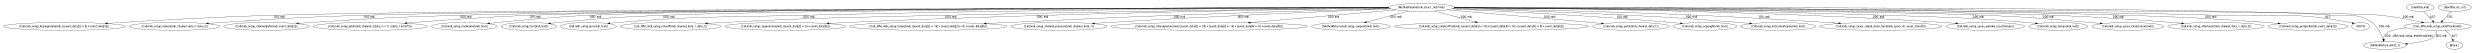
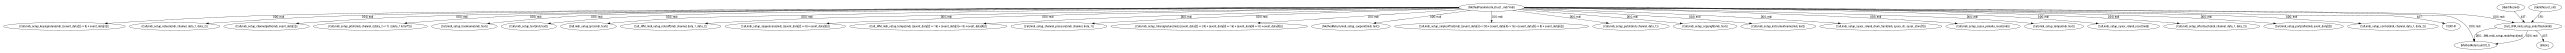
(1985, 26) -> (1983, 26)
none -> (2393, 26)
